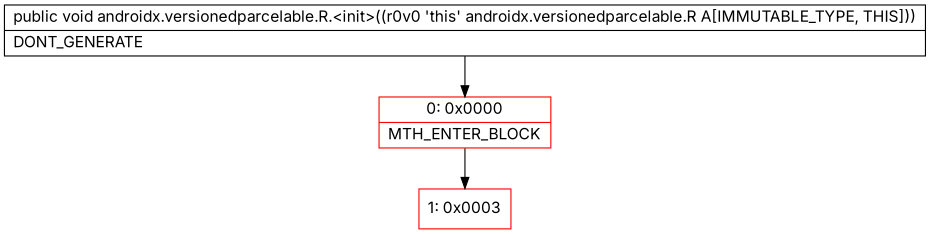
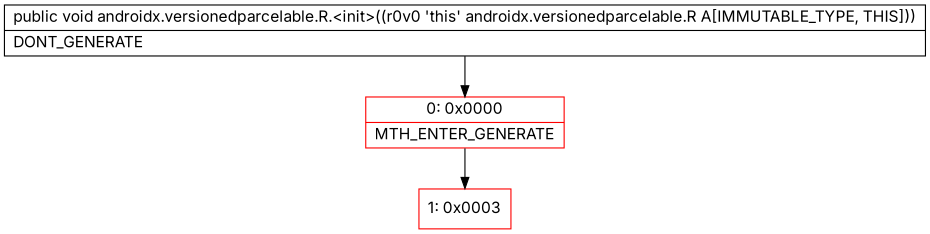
(465, 135) -> (465, 135)
